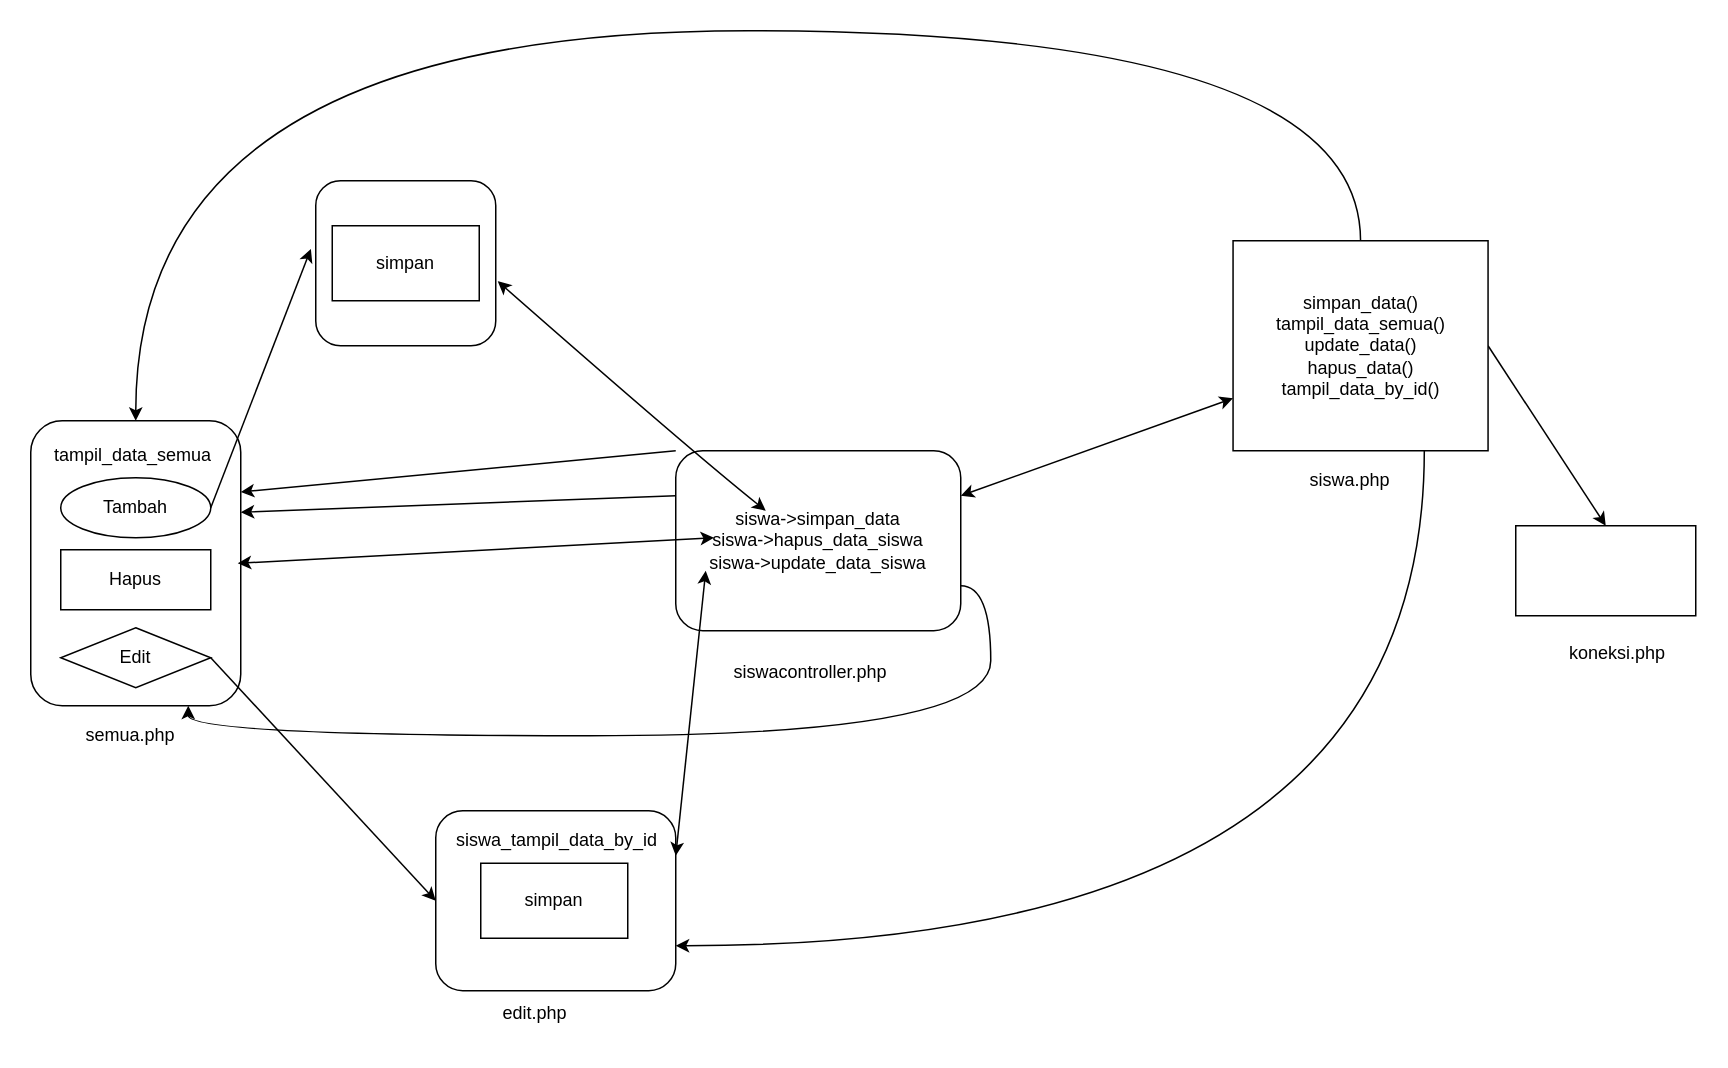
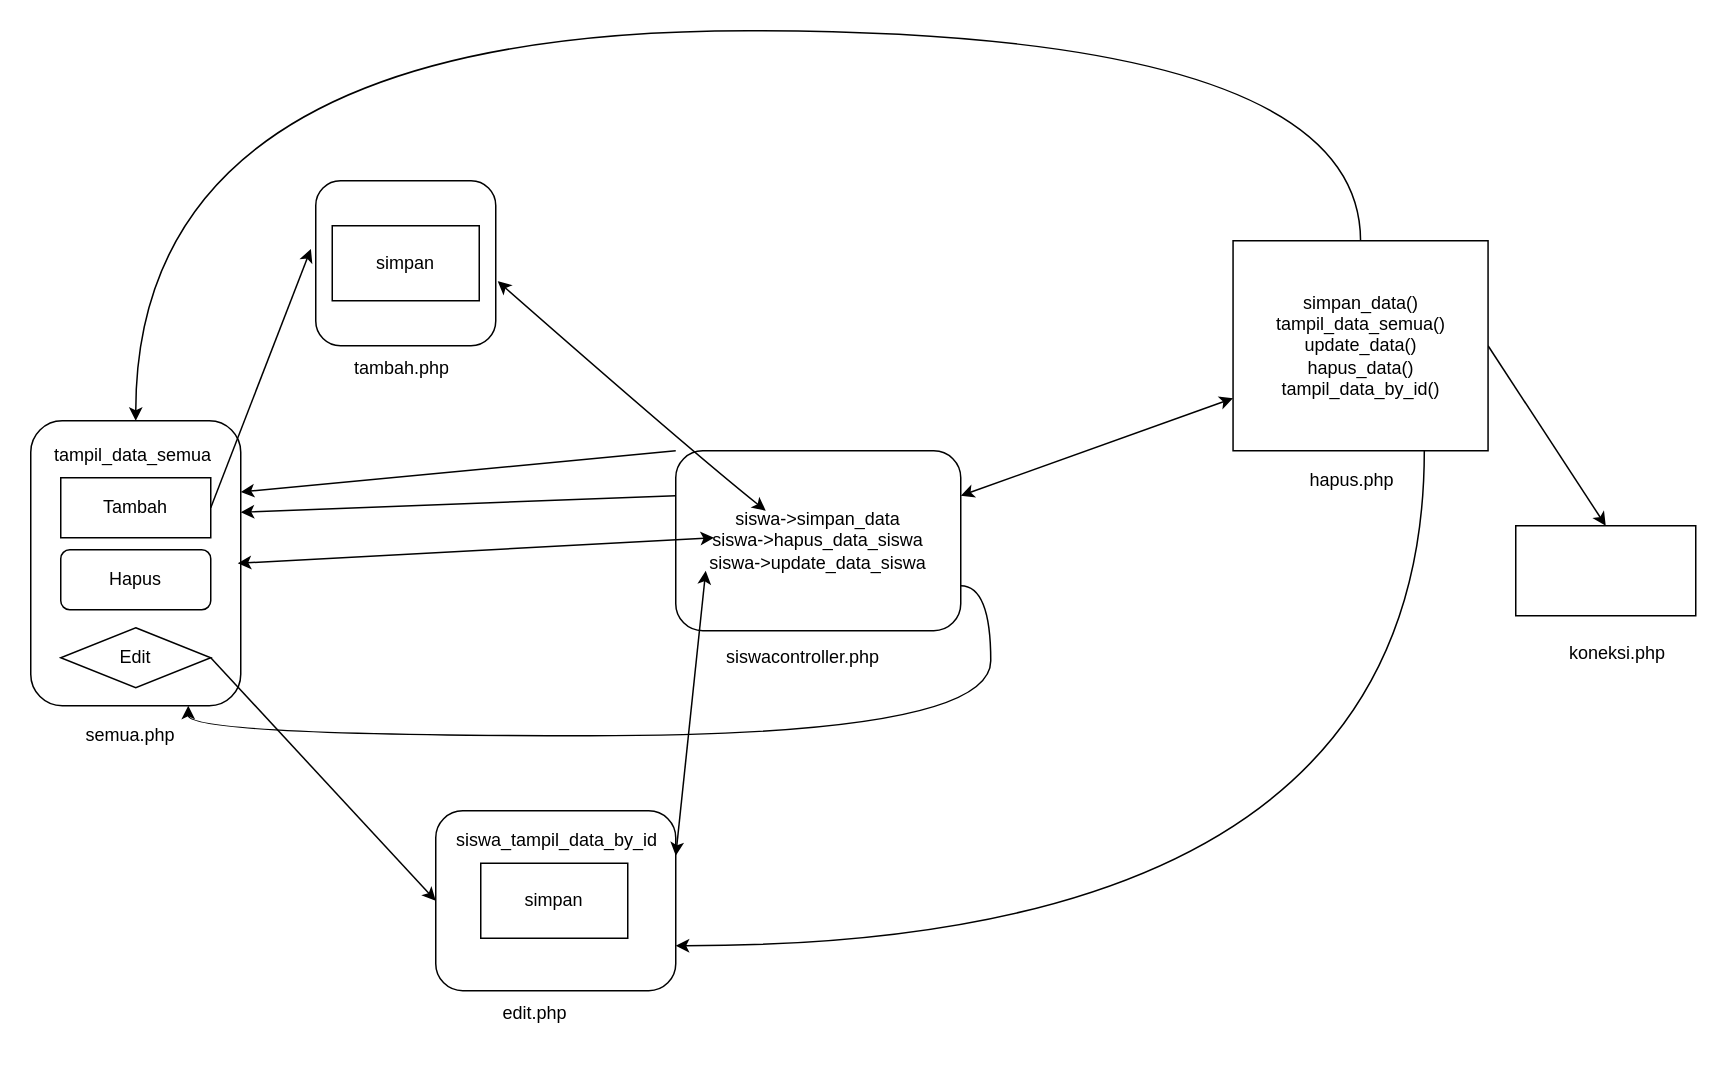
none -> (406, 368)
(1351, 481) -> (1353, 481)
(136, 508) -> (136, 508)
(136, 580) -> (136, 580)
(826, 673) -> (818, 658)
